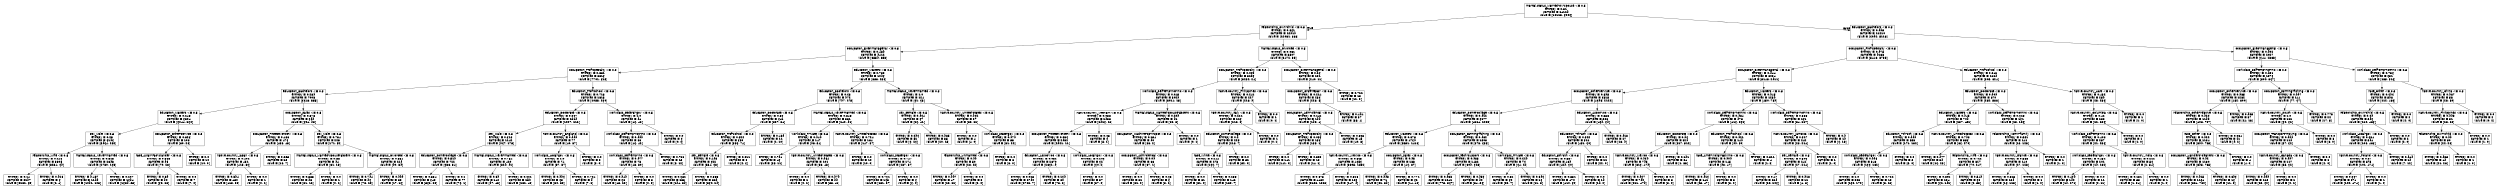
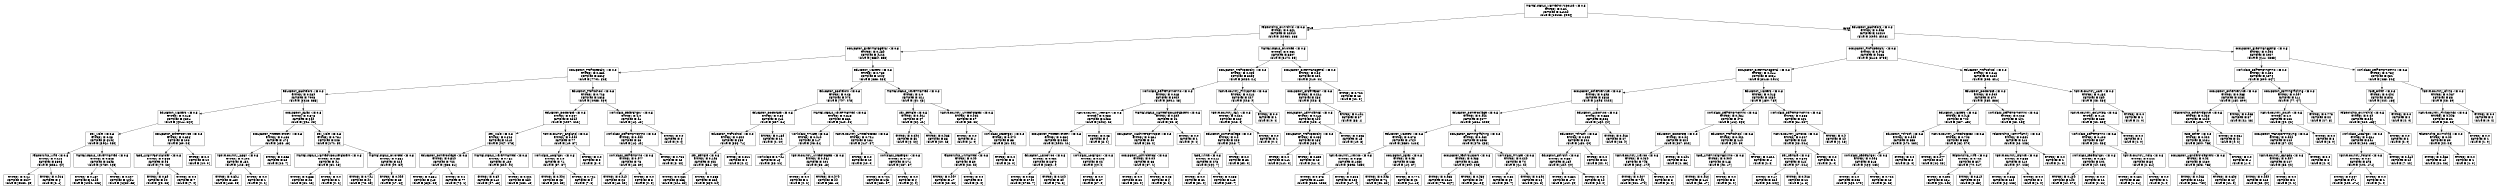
(771, 160) -> (771, 160)
(87, 180) -> (87, 180)
